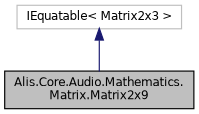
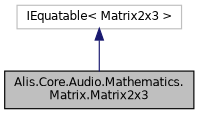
(99, 90) -> (99, 90)
